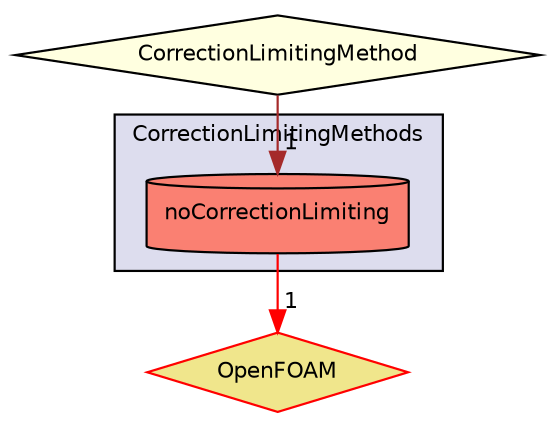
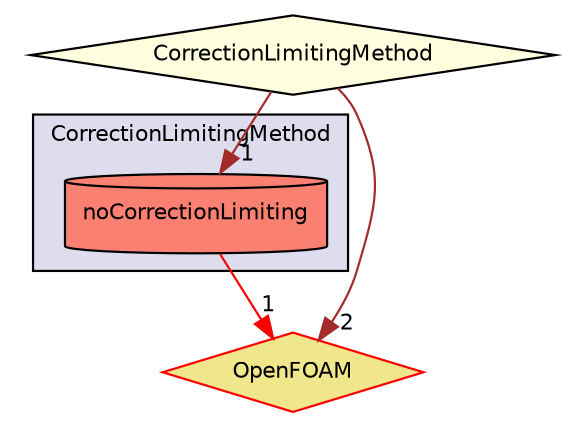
(279, 135) -> (191, 135)
none -> (373, 205)
